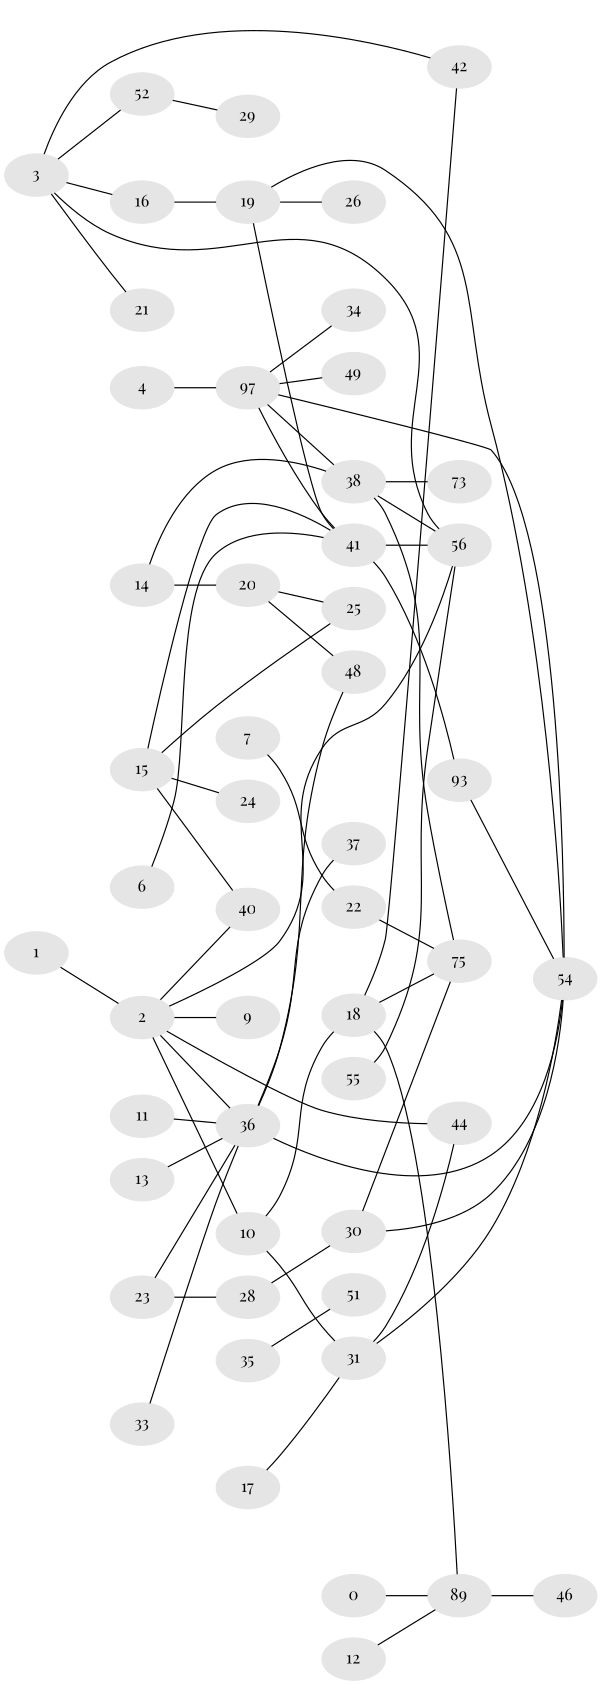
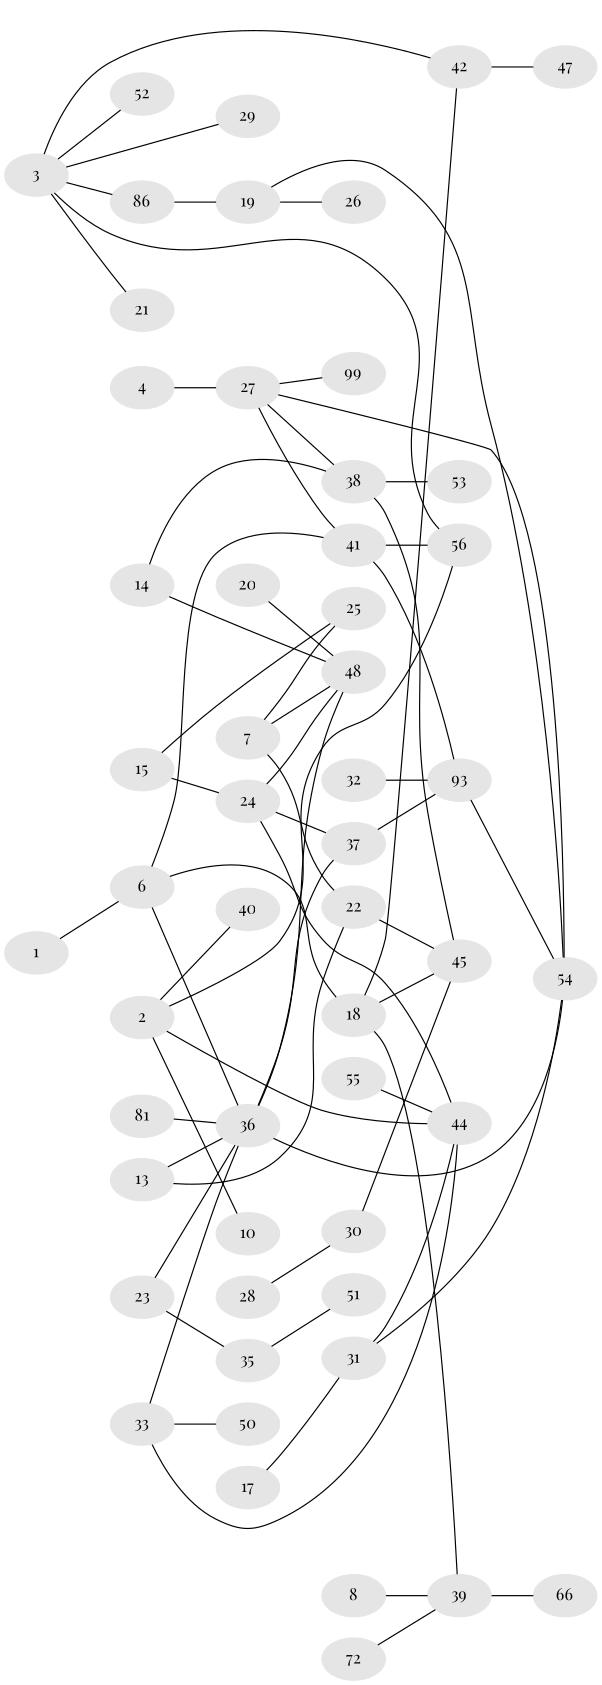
none -> (565, 67)
(195, 105) -> (142, 146)
(142, 202) -> (142, 202)
(354, 310) -> none
(285, 371) -> none
(354, 374) -> (354, 374)
(248, 388) -> (248, 388)
(459, 482) -> (459, 482)
(407, 513) -> none
(192, 571) -> none
(195, 585) -> (247, 630)
(301, 597) -> (299, 672)
none -> (301, 705)
none -> (303, 738)
none -> (354, 780)
none -> (407, 812)
none -> (292, 819)
(421, 831) -> (412, 1103)
(195, 839) -> none
(459, 961) -> (459, 961)
none -> (355, 962)
(90, 985) -> (89, 920)
(248, 1018) -> none
(195, 1072) -> (195, 1006)
none -> (313, 1092)
(142, 1116) -> (142, 1116)
(300, 1124) -> (284, 881)
(512, 1169) -> none
(301, 1296) -> none
(195, 1297) -> (195, 1329)
none -> (248, 1424)
none -> (376, 1430)
(354, 1596) -> (354, 1596)
(459, 1596) -> (459, 1596)
(565, 1596) -> (565, 1596)
(354, 1659) -> (354, 1659)
